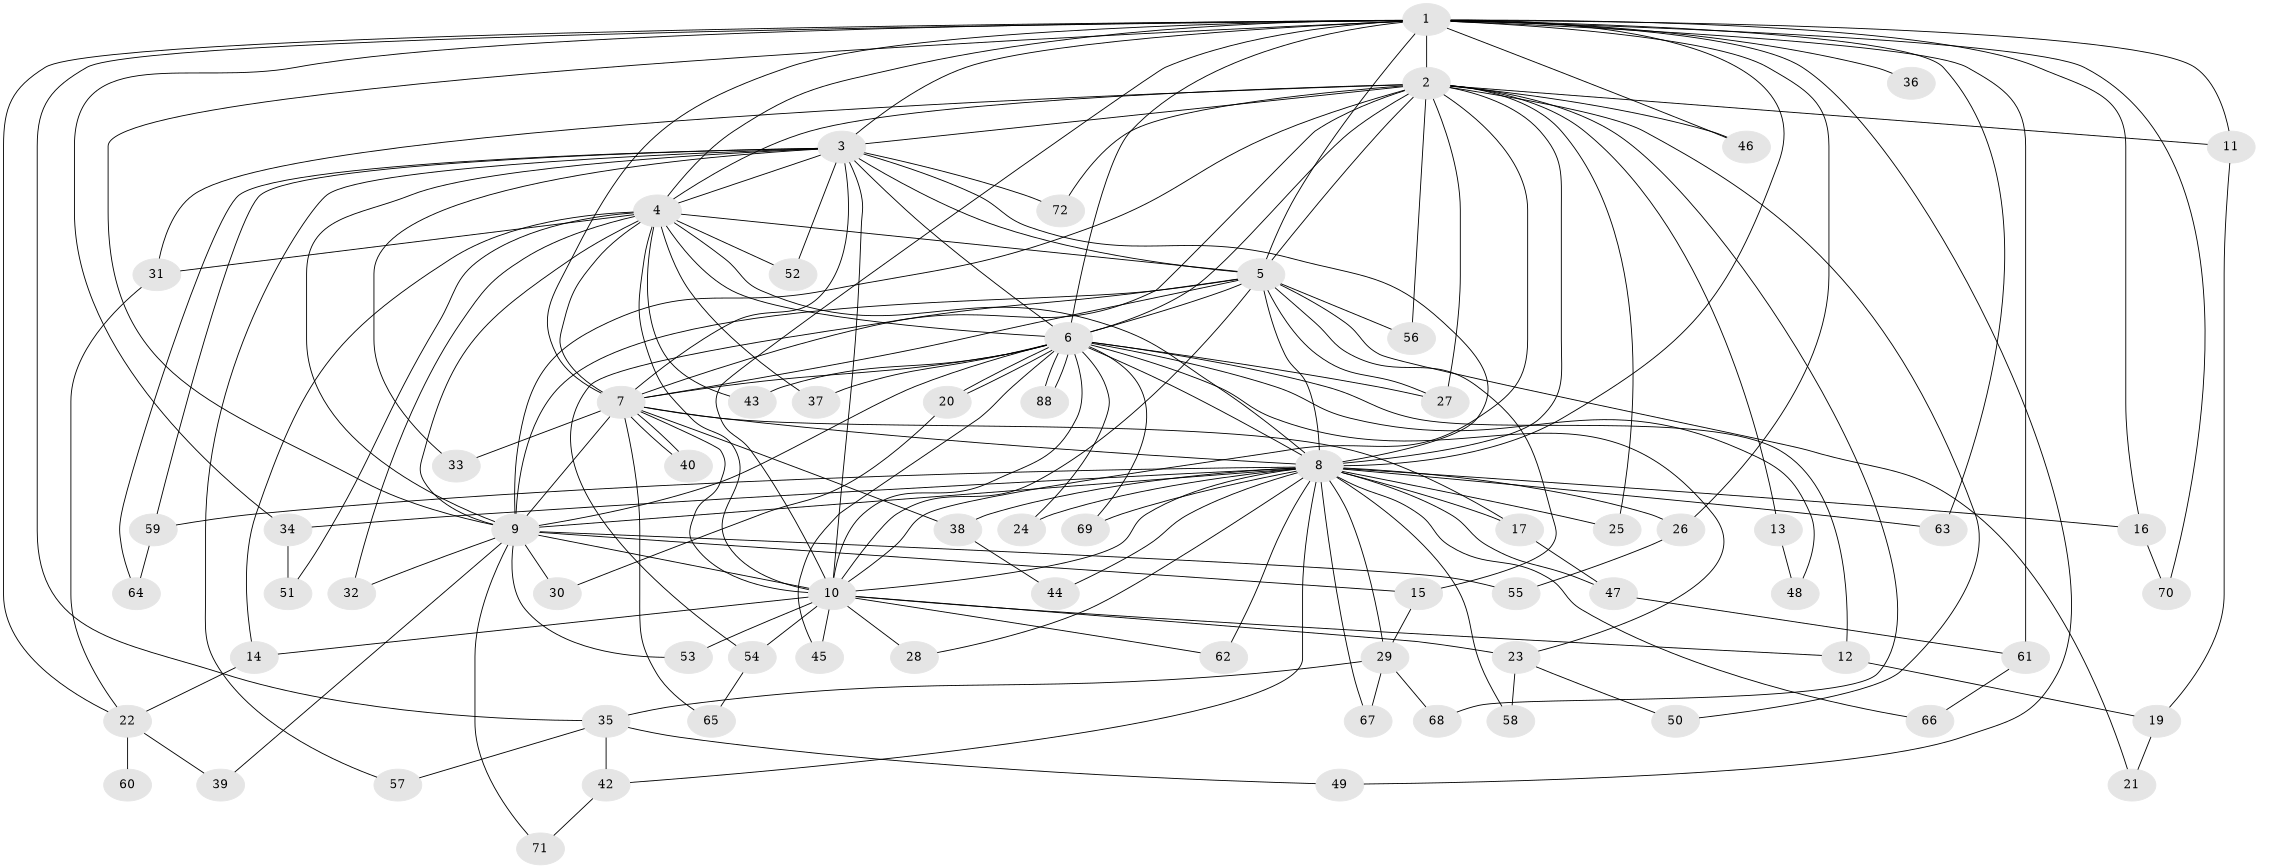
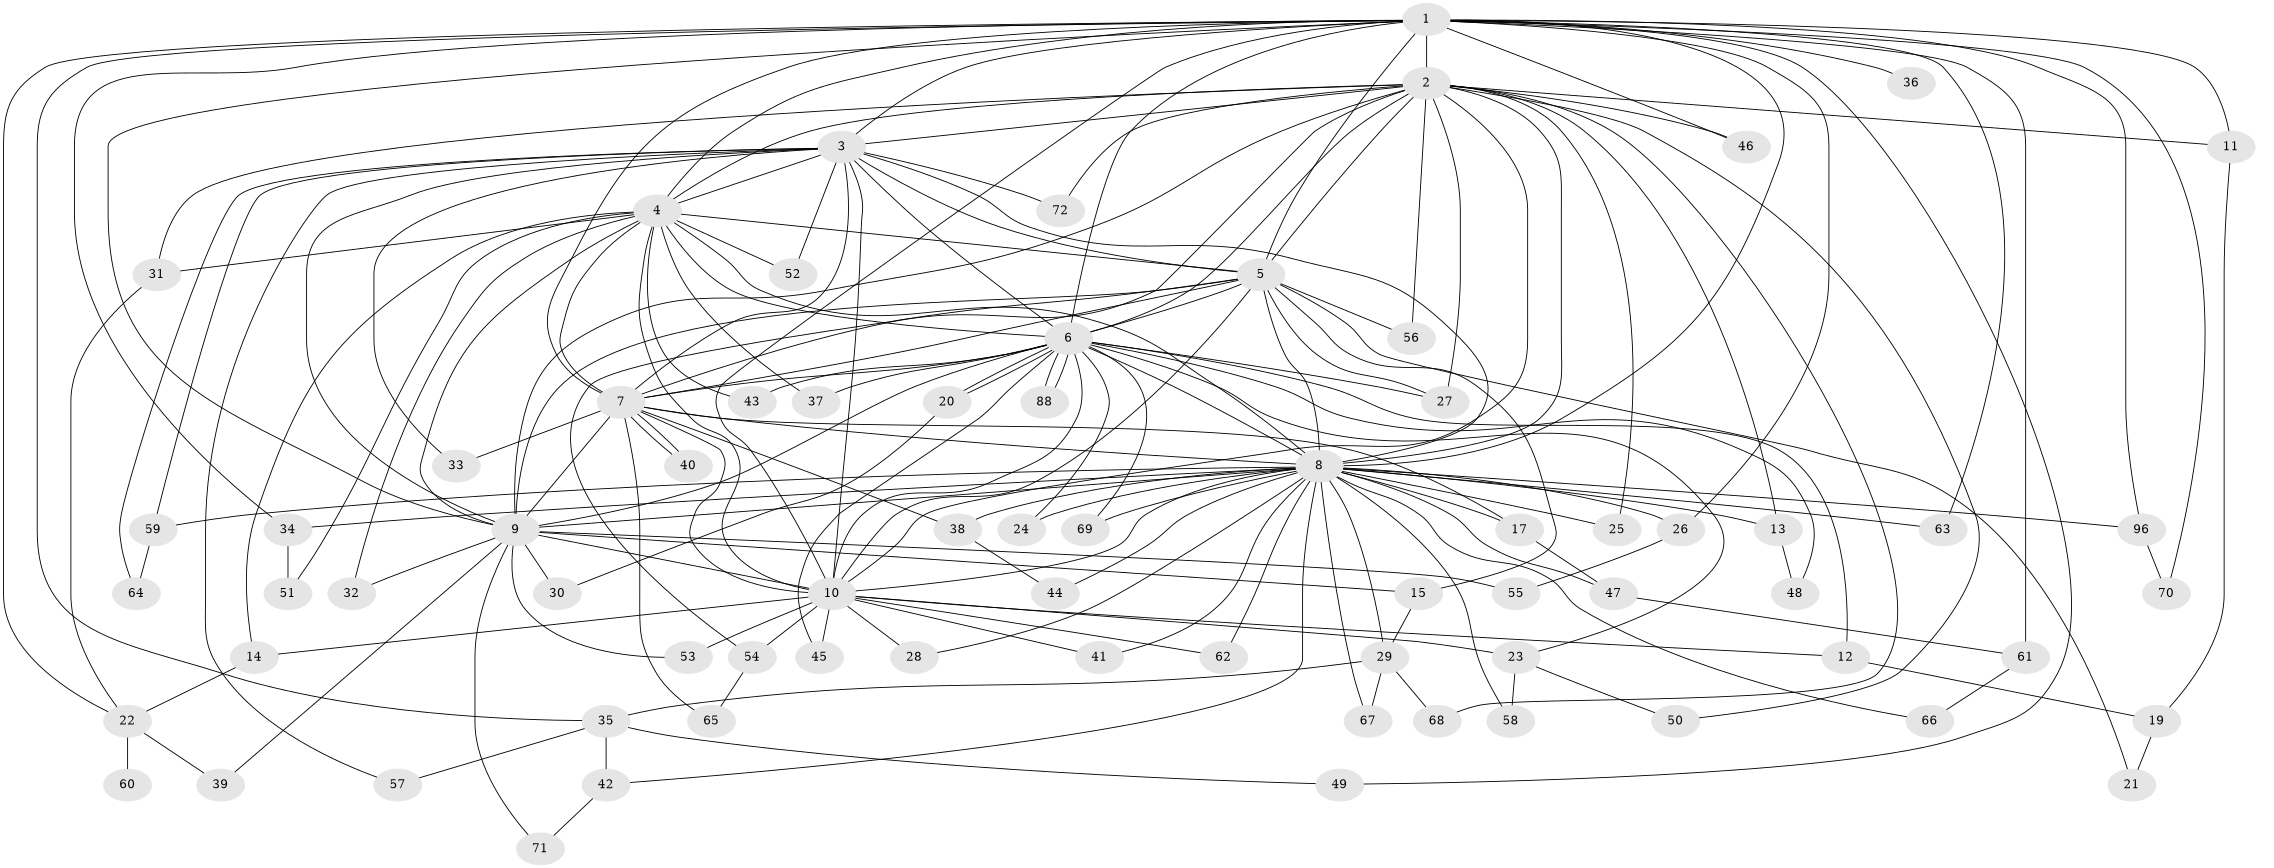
none -> (1644, 503)
(2142, 530) -> (2142, 530)
none -> (1100, 657)
